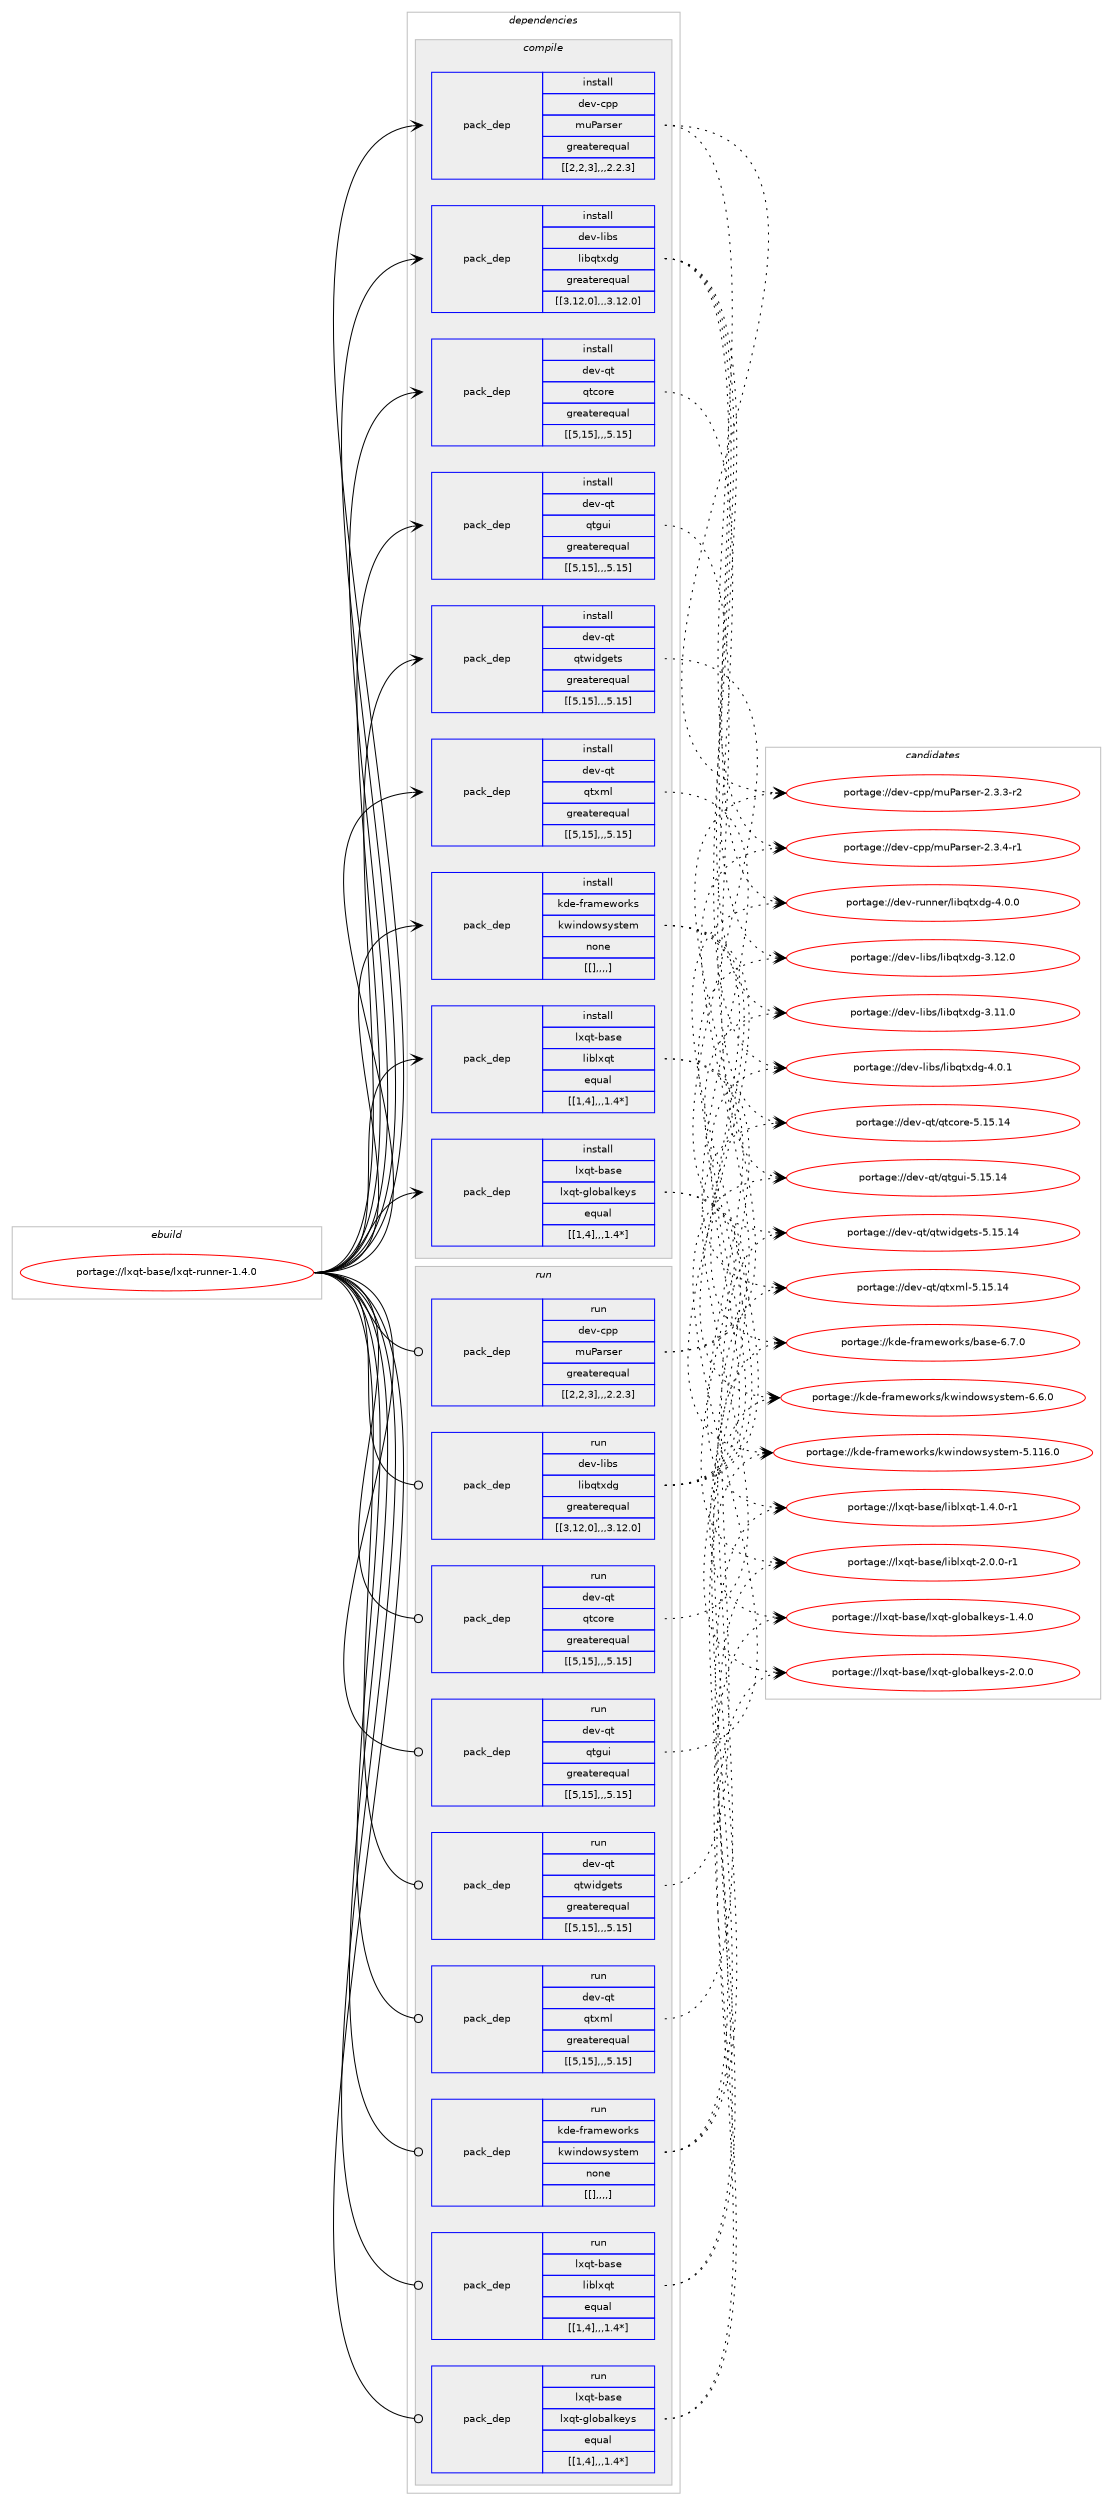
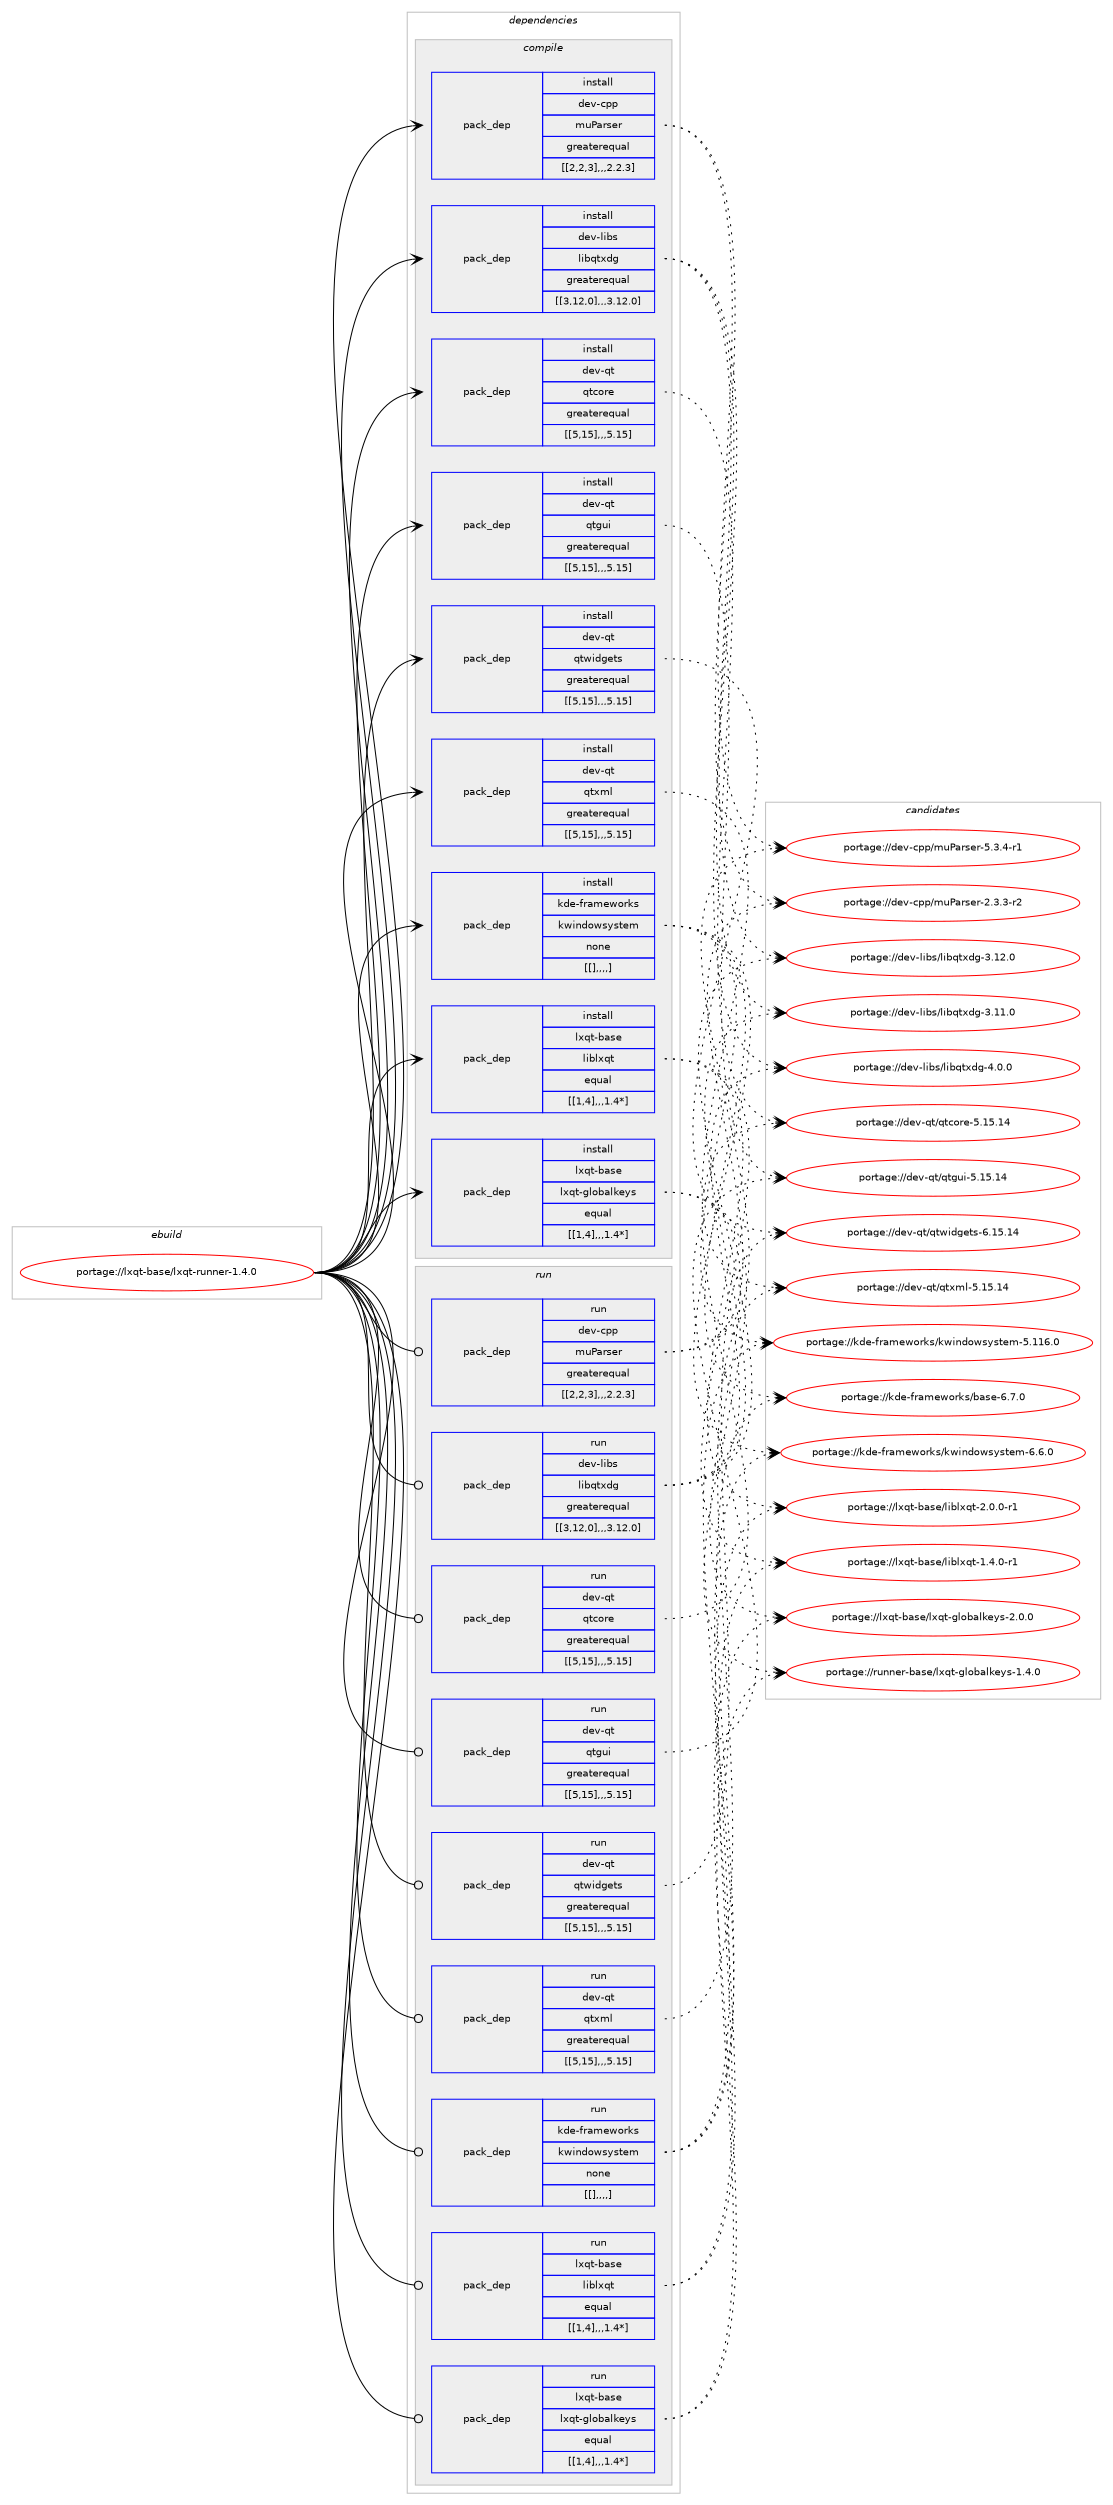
(933, 848) -> (933, 848)
(933, 903) -> (933, 1068)
(933, 1068) -> none
(933, 1233) -> (933, 1233)
(933, 1618) -> (933, 1673)
